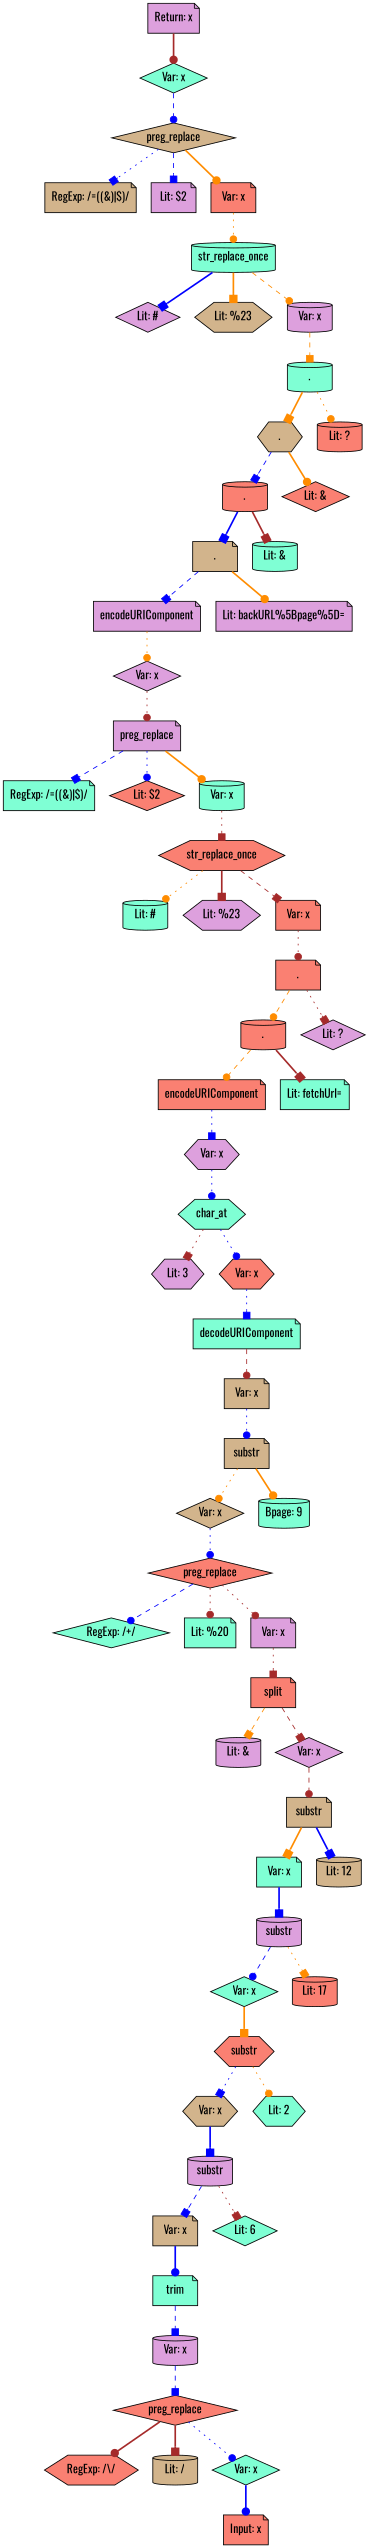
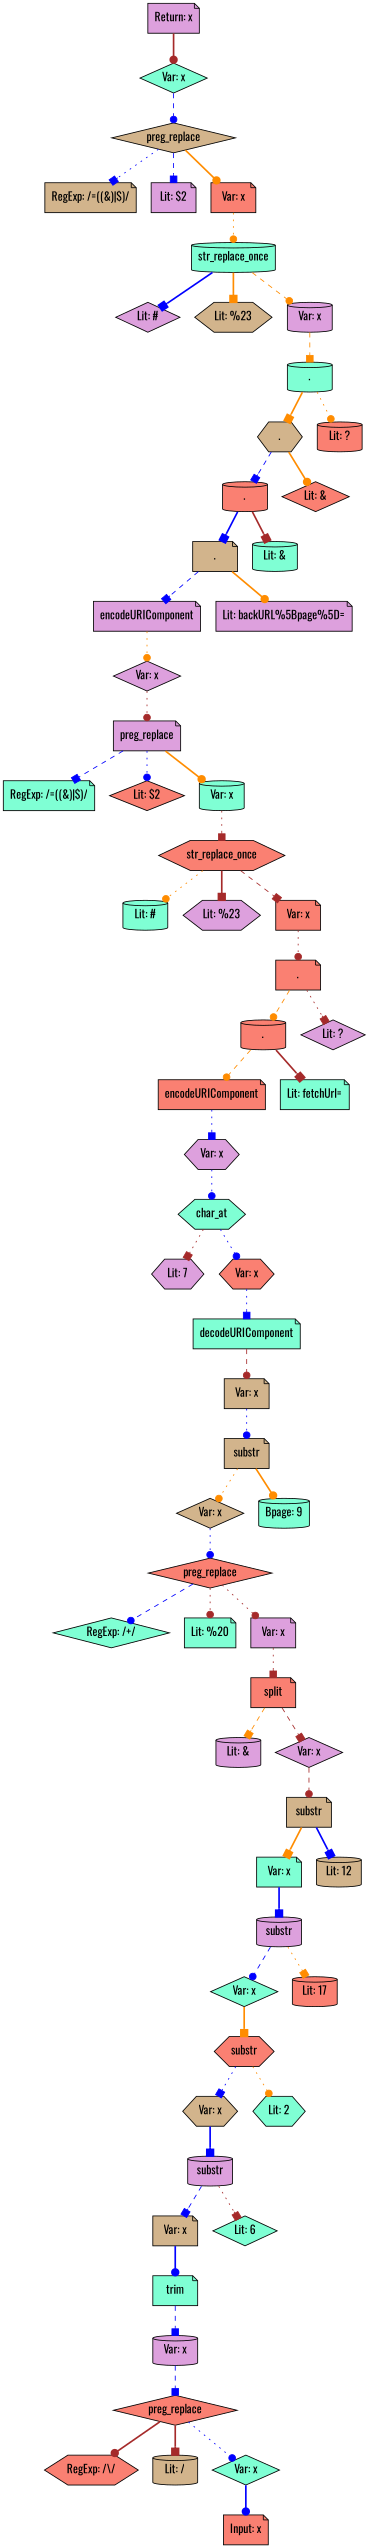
(178, 1274) -> (178, 1274)
